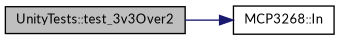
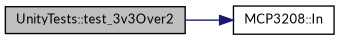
(284, 20) -> (284, 20)
